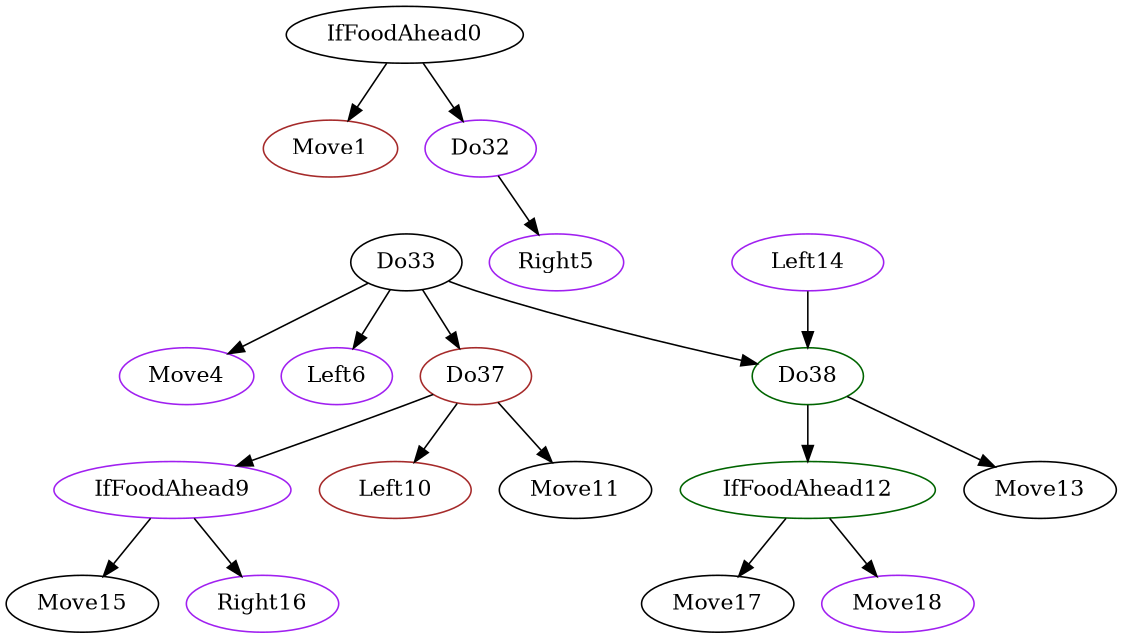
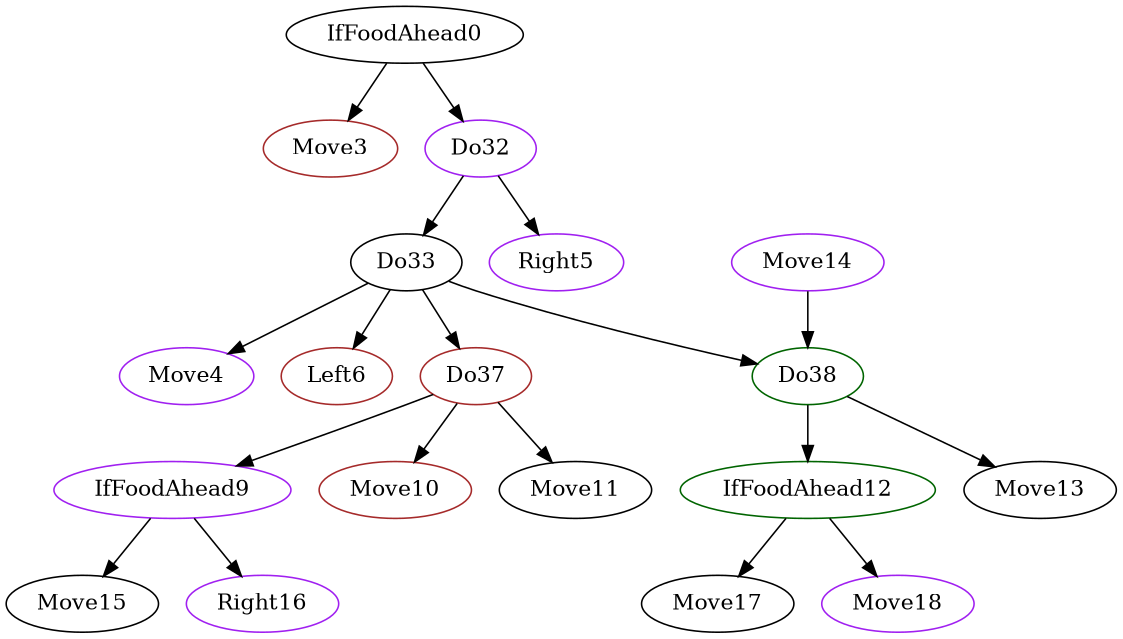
(330, 149) -> (330, 149)
none -> (448, 199)
(808, 262) -> (808, 262)
(337, 376) -> (337, 376)
(395, 490) -> (395, 490)
